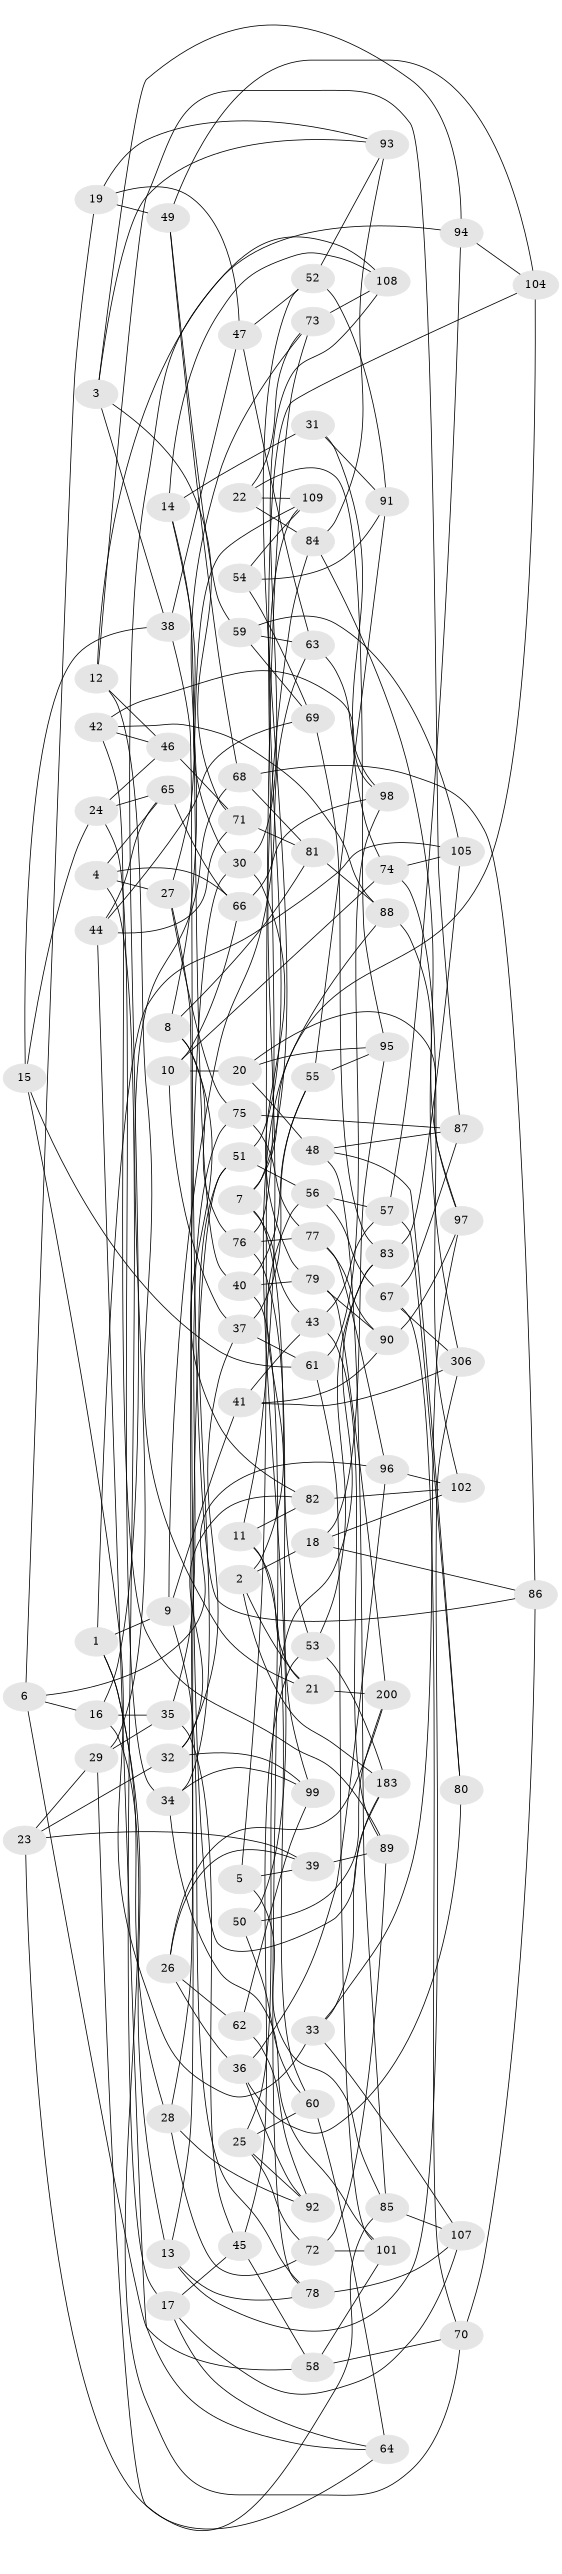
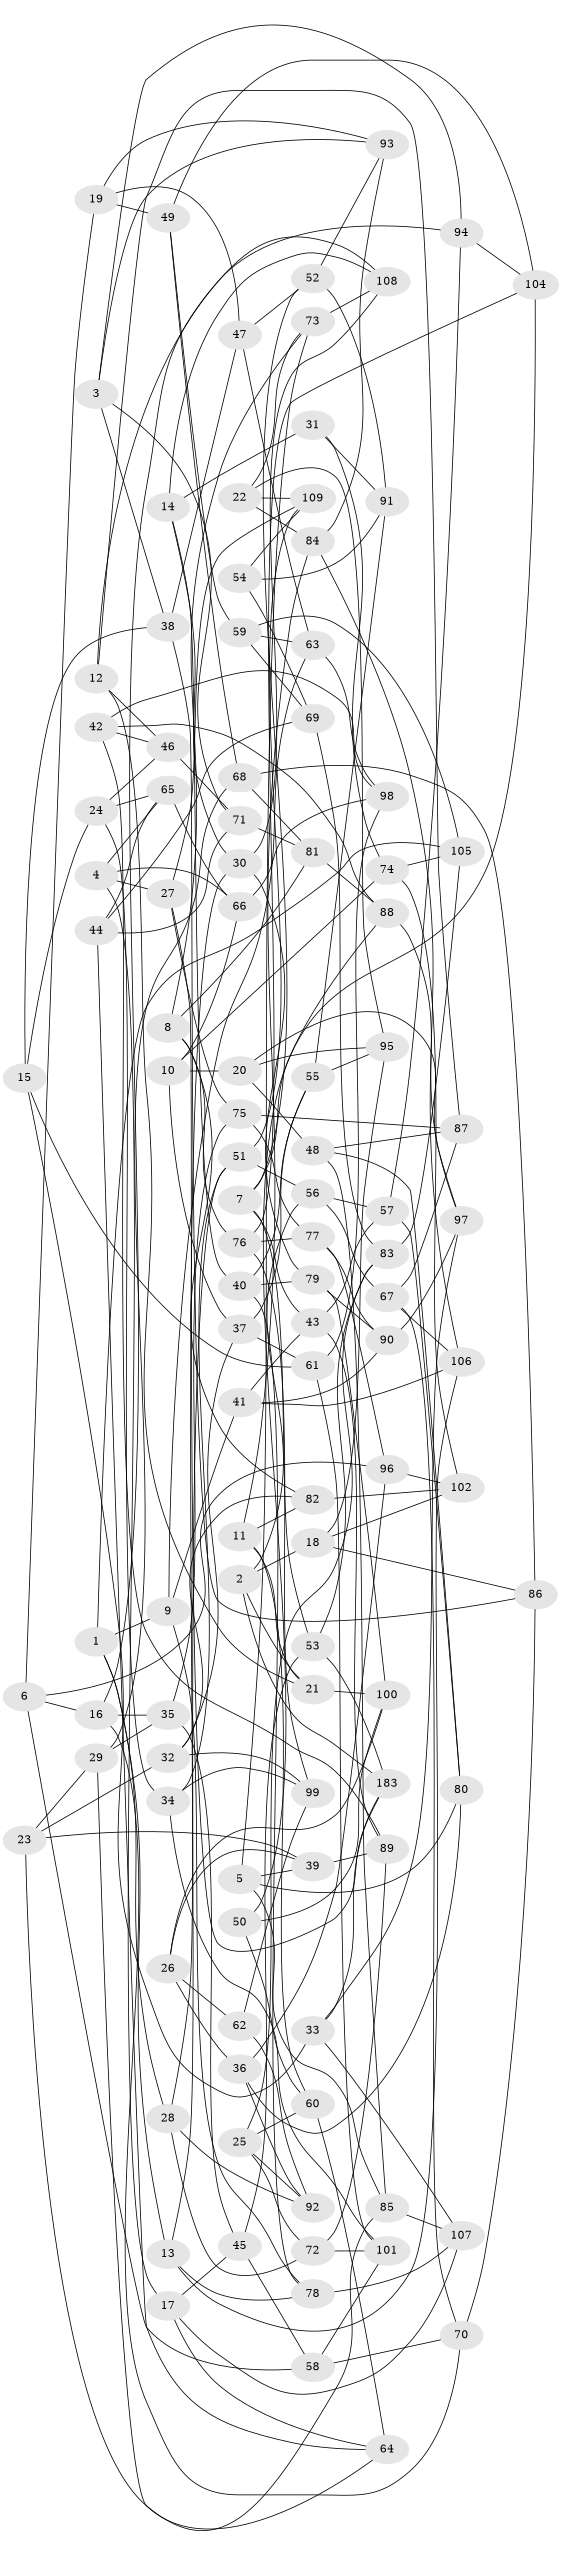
(462, 1362) -> (462, 1362)
(387, 1695) -> (387, 1695)
none -> (377, 1886)
